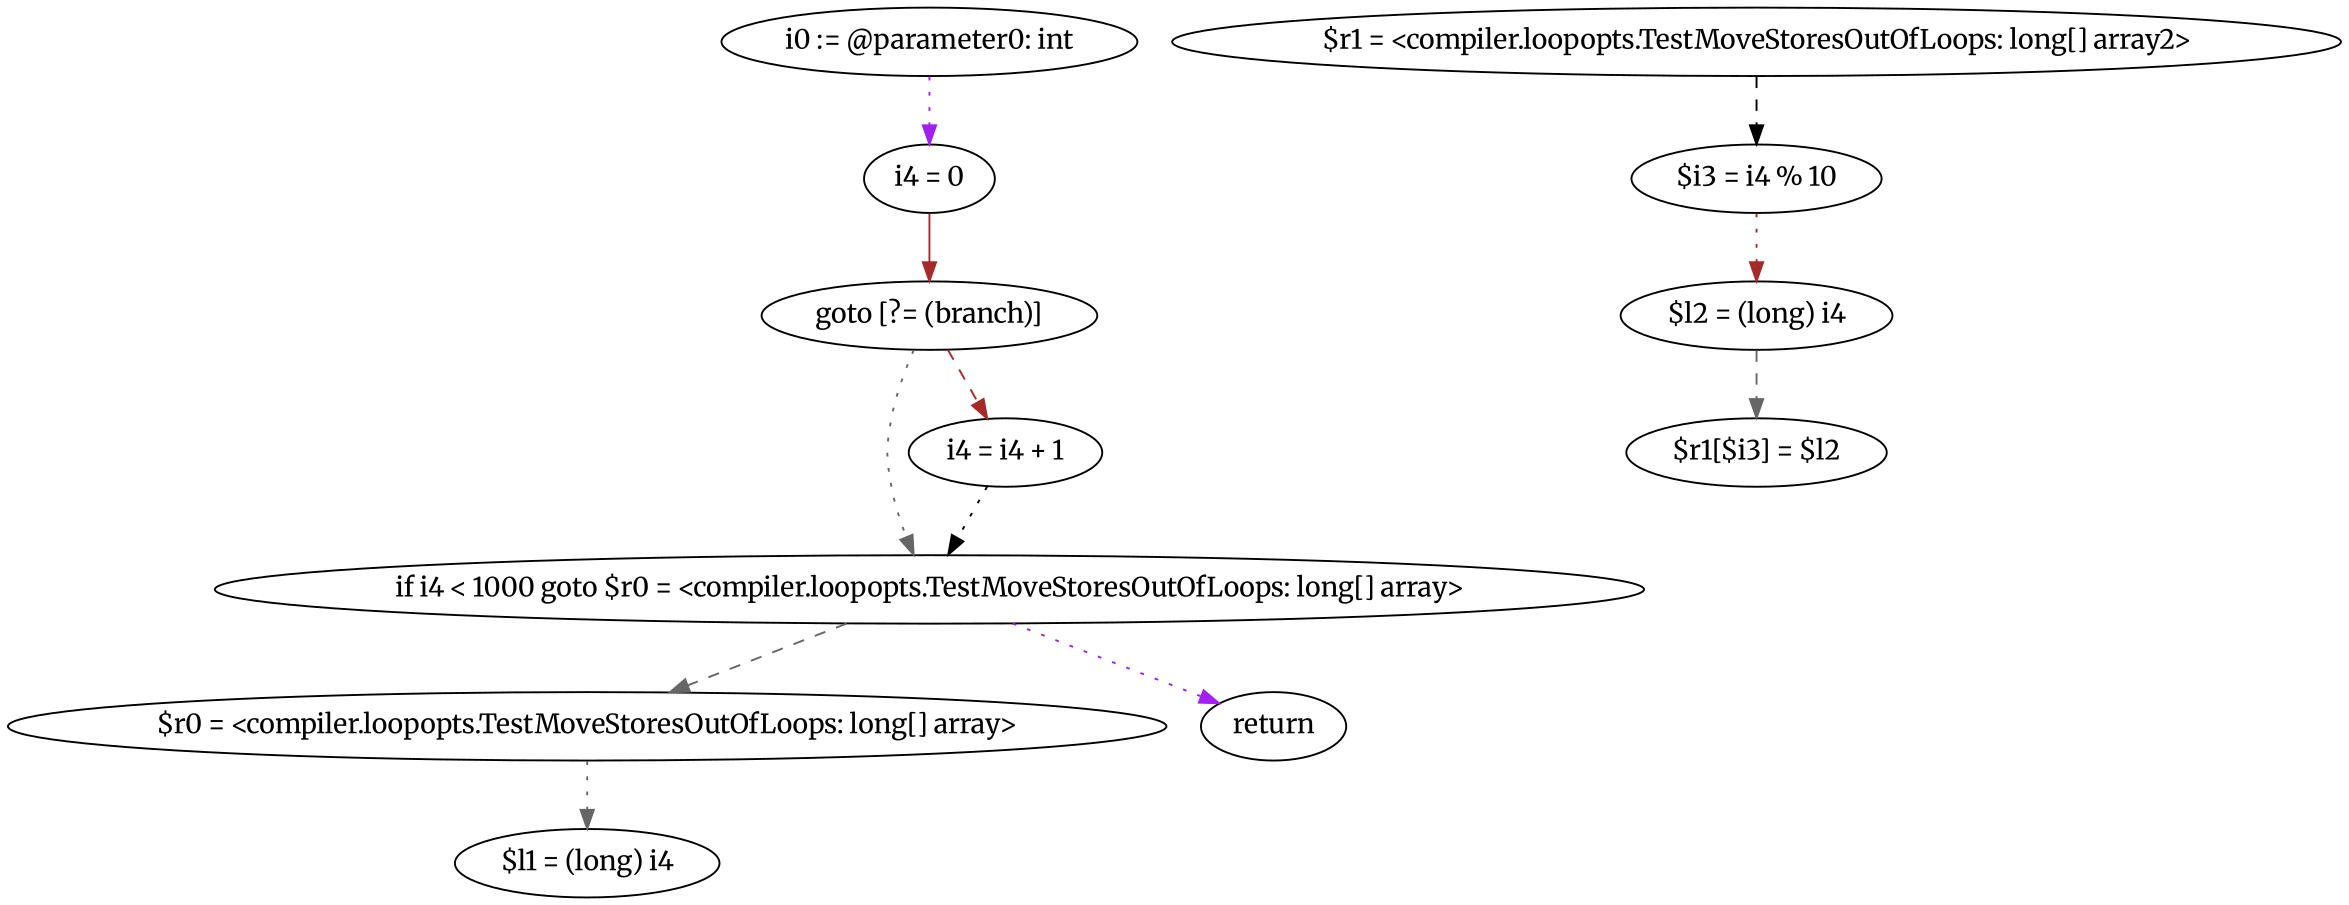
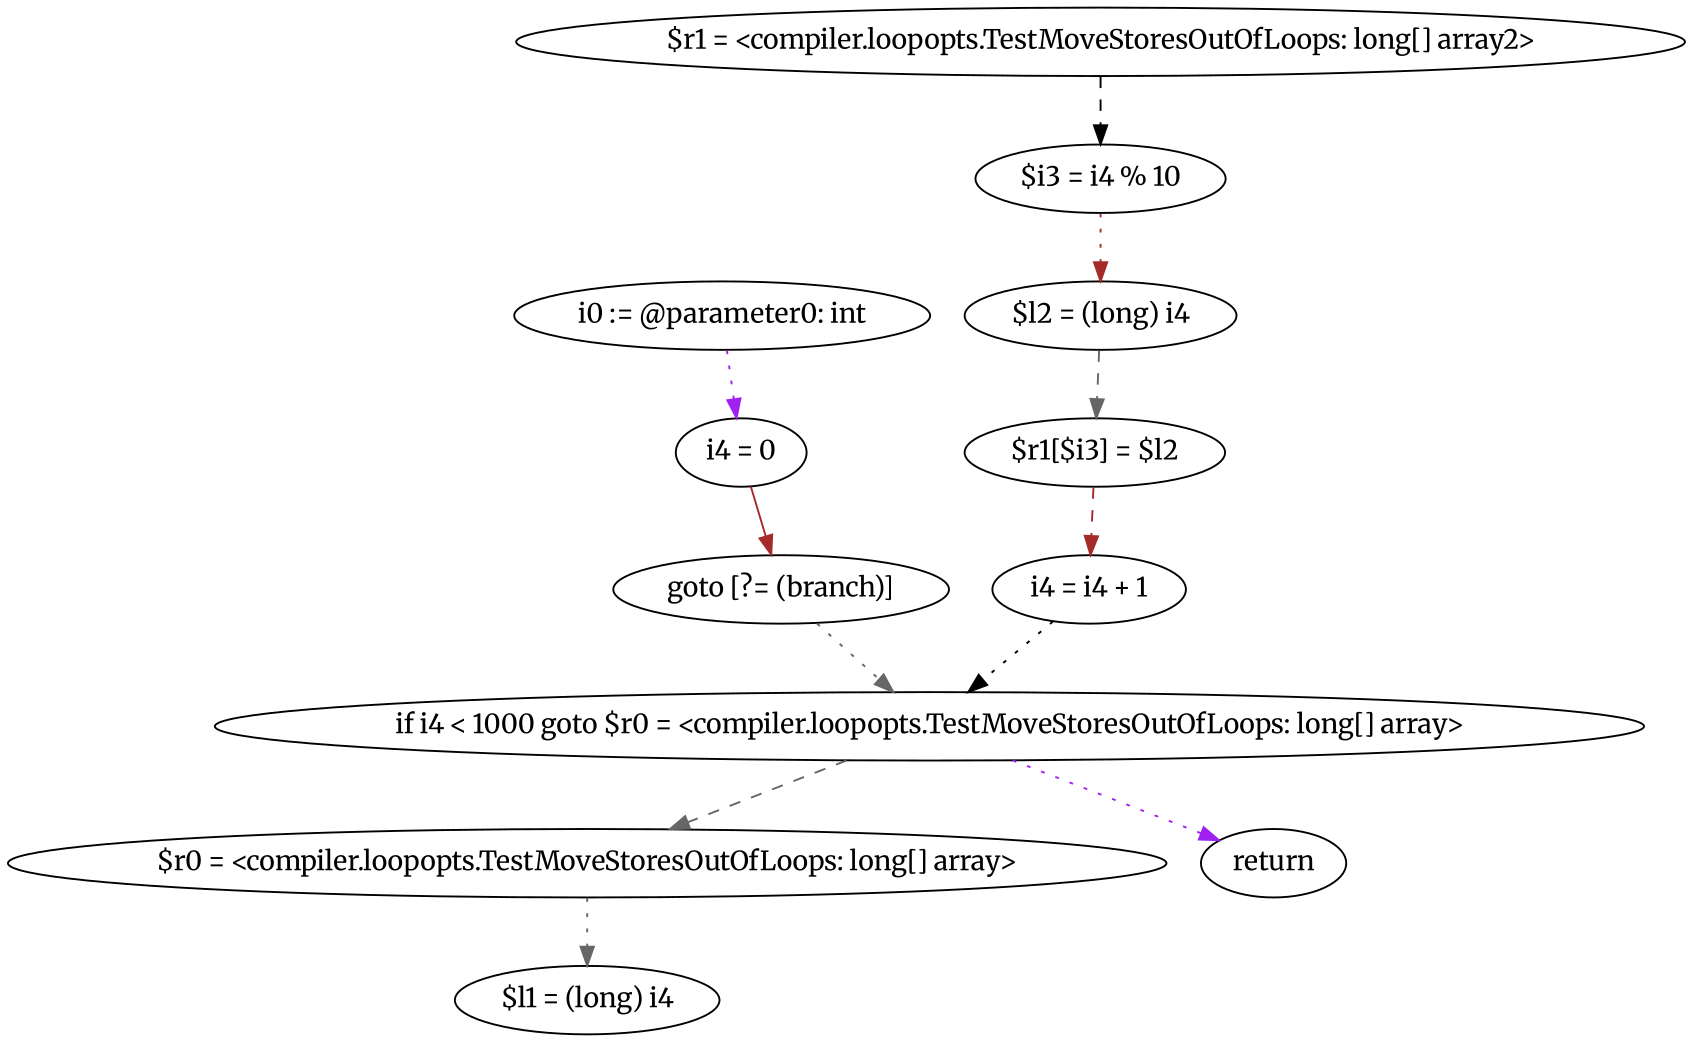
(963, 376) -> (1092, 512)
